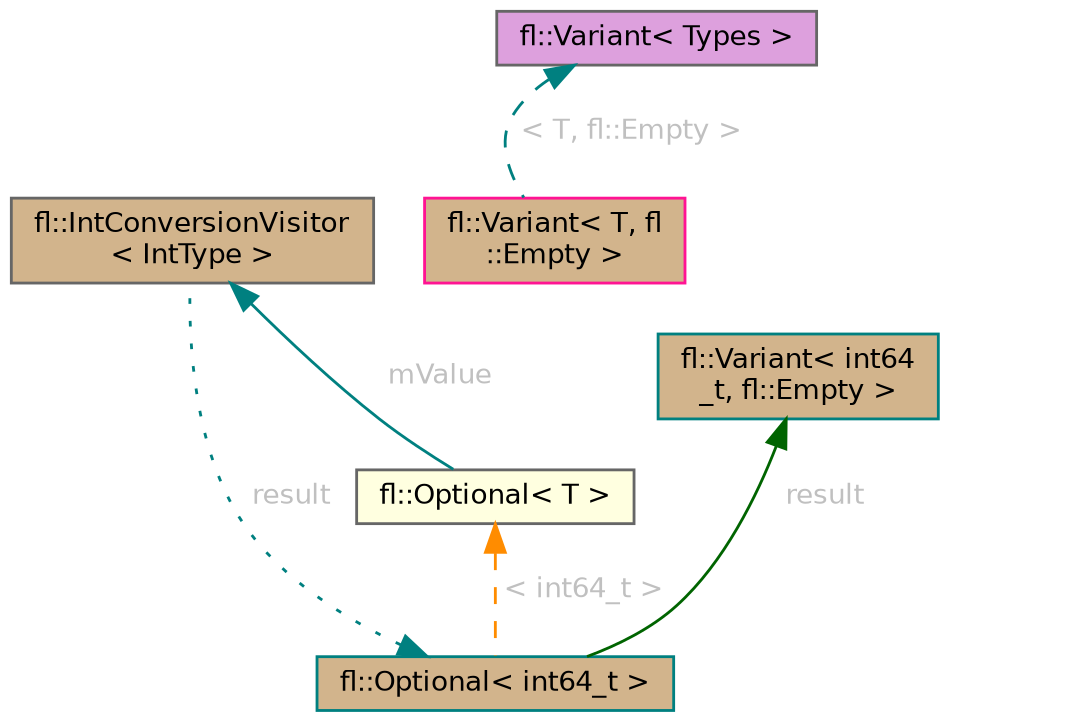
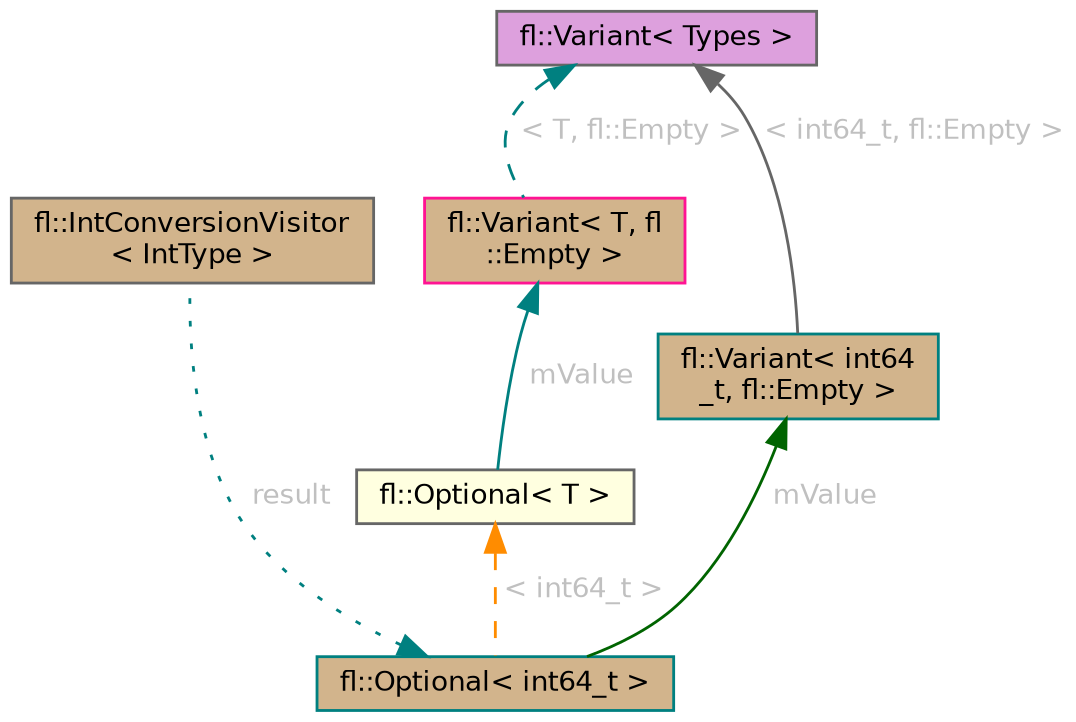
none -> (779, 201)
(347, 393) -> (509, 389)
(821, 497) -> (821, 497)
